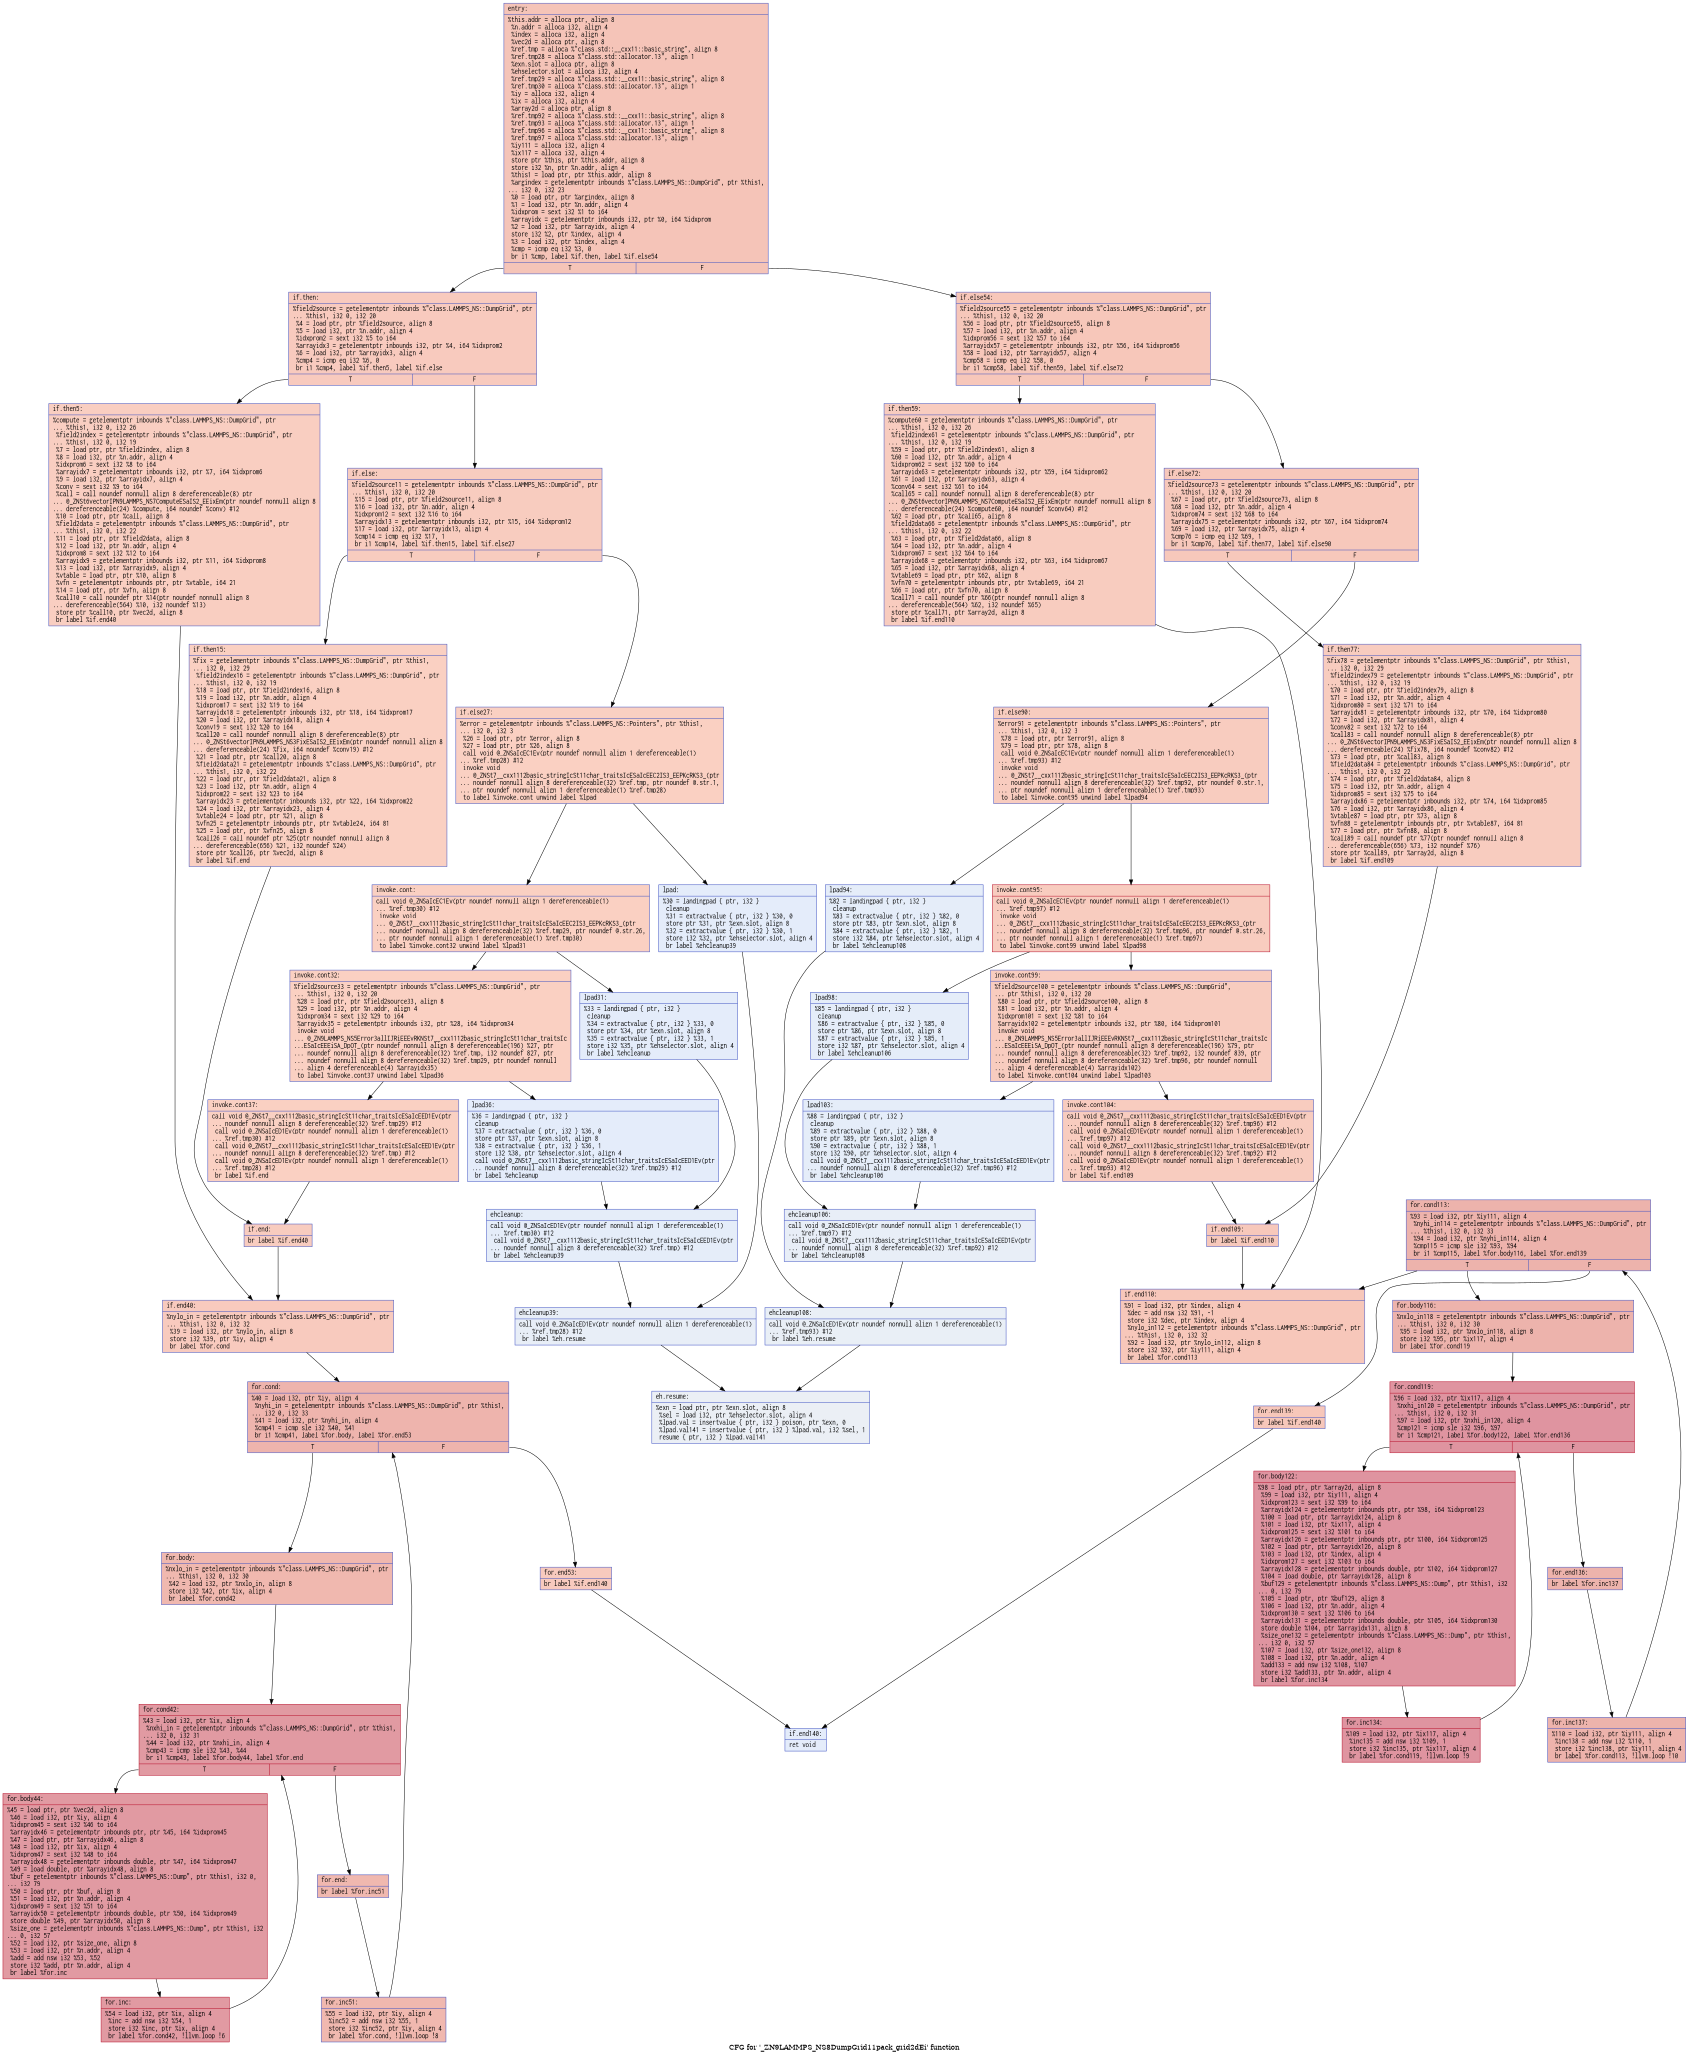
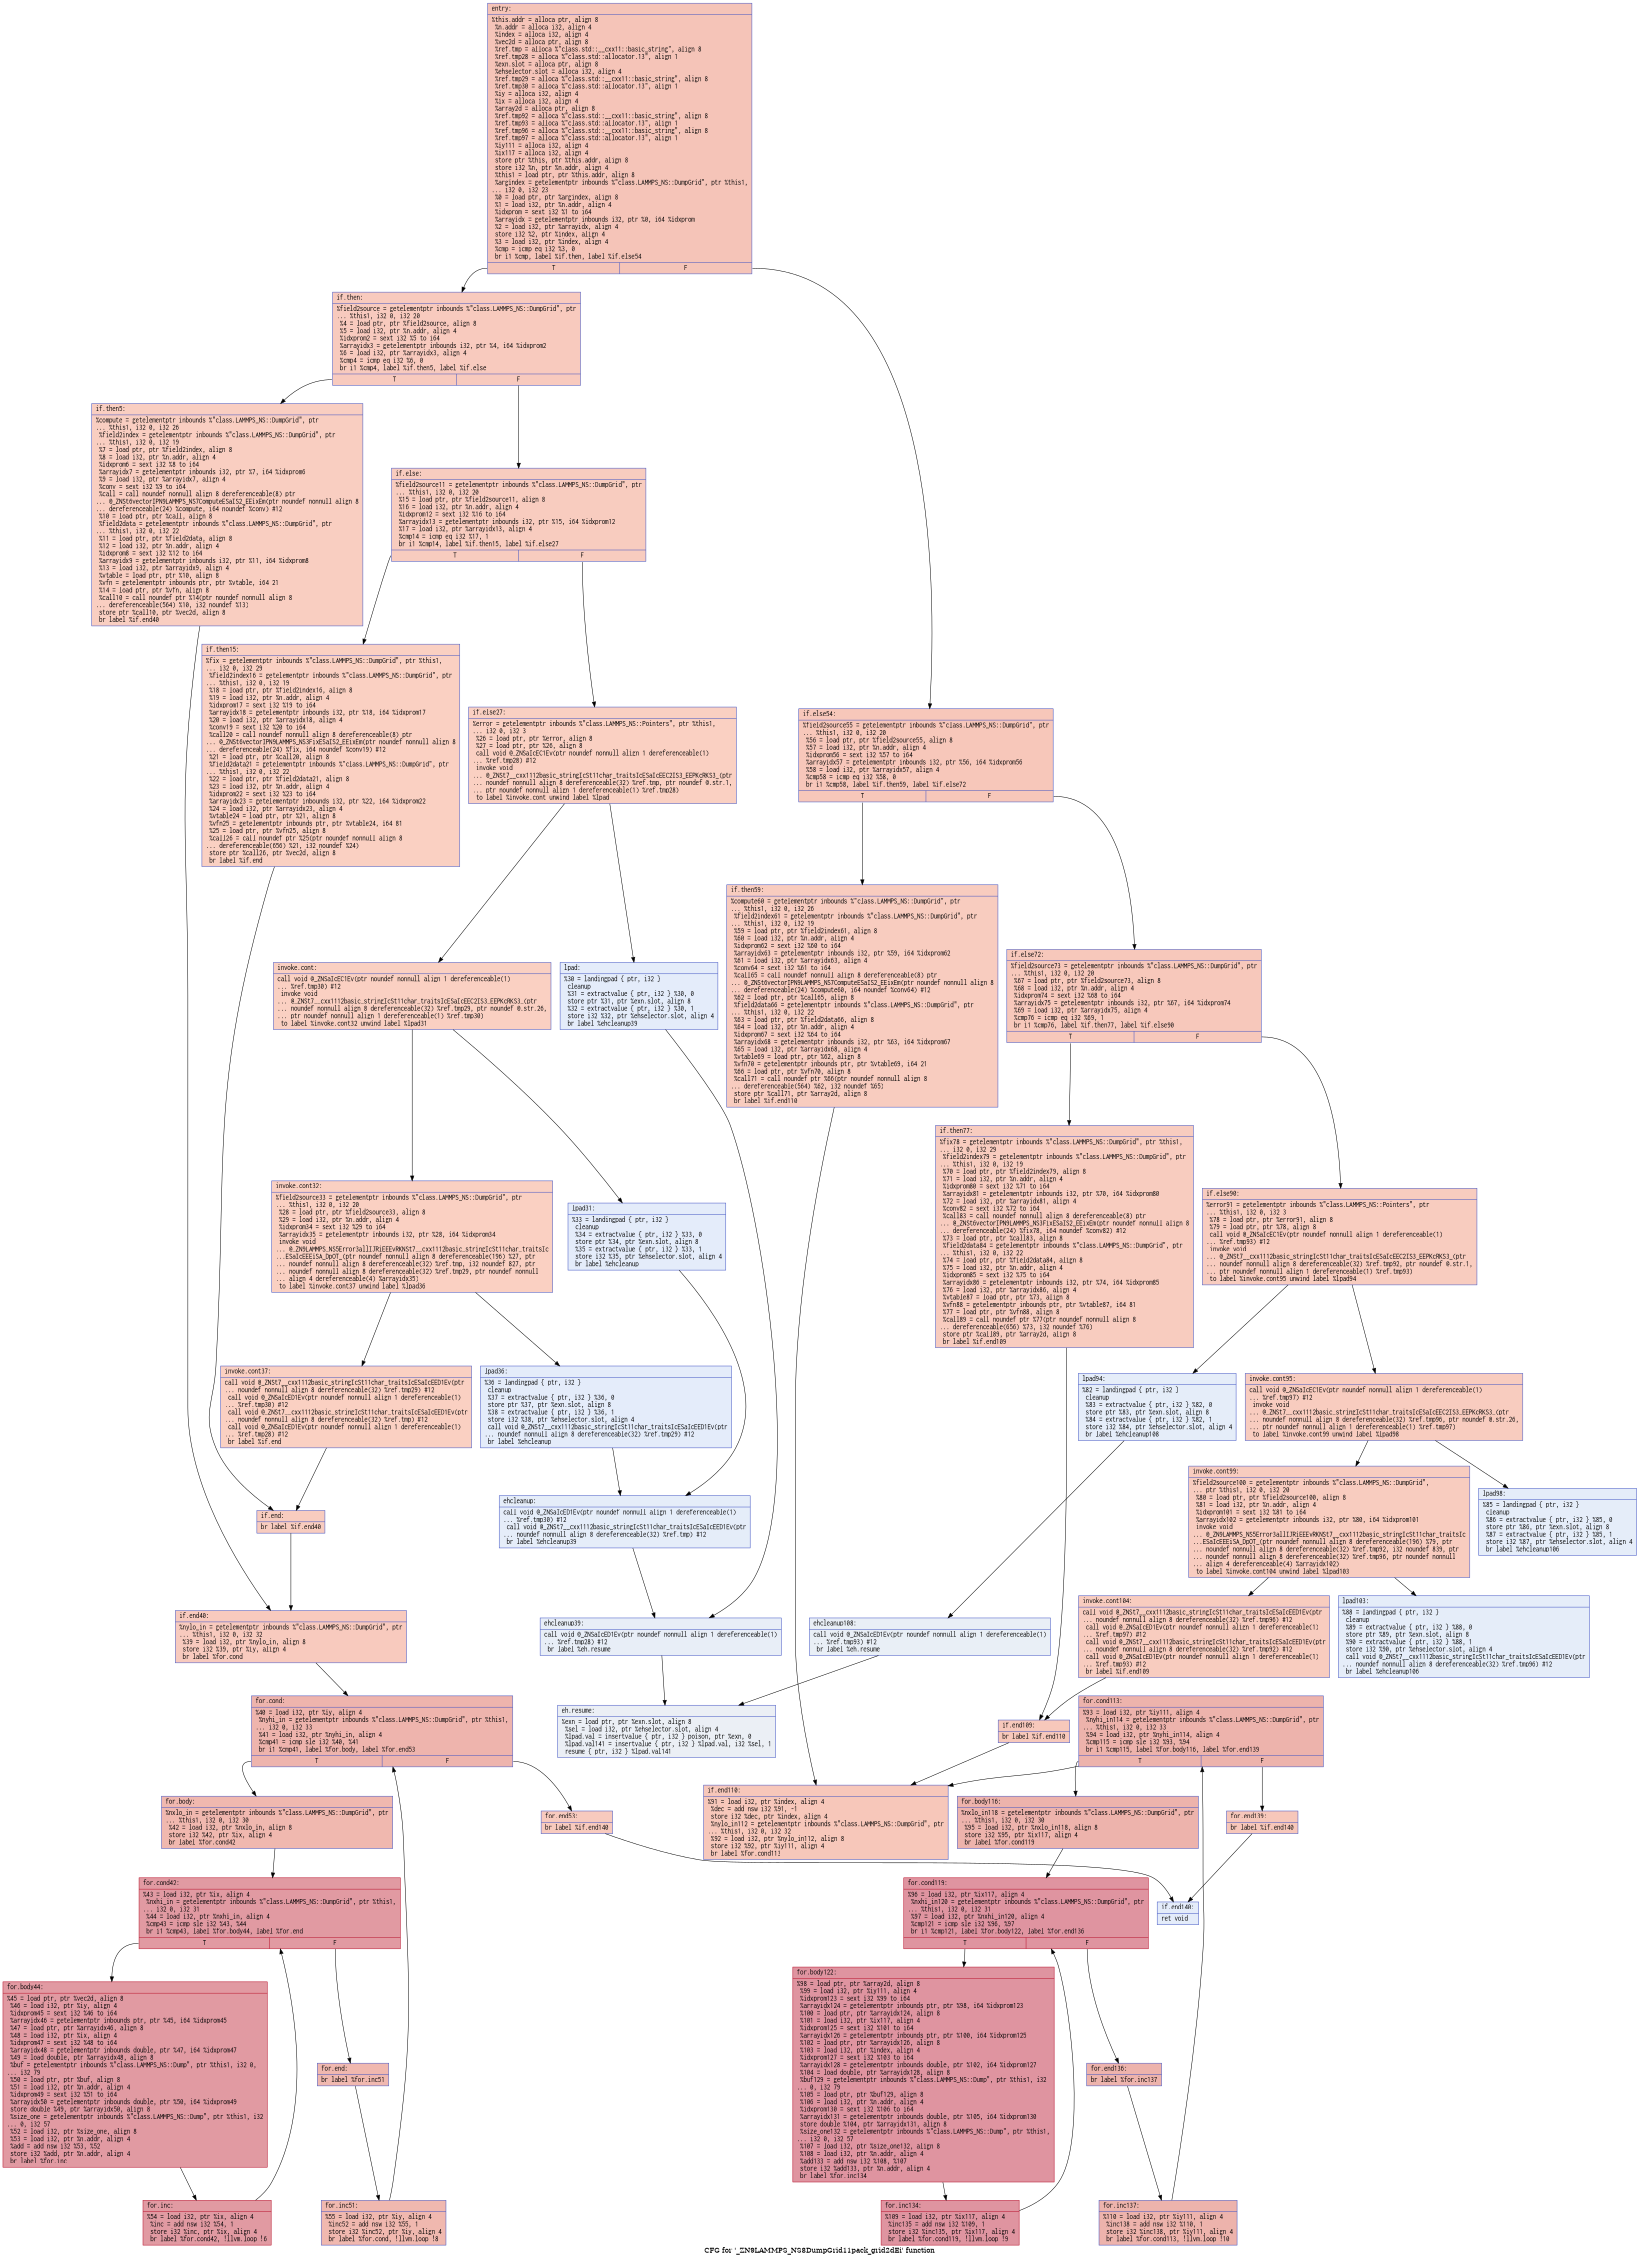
(1131, 918) -> (1384, 1407)
(910, 1235) -> none
